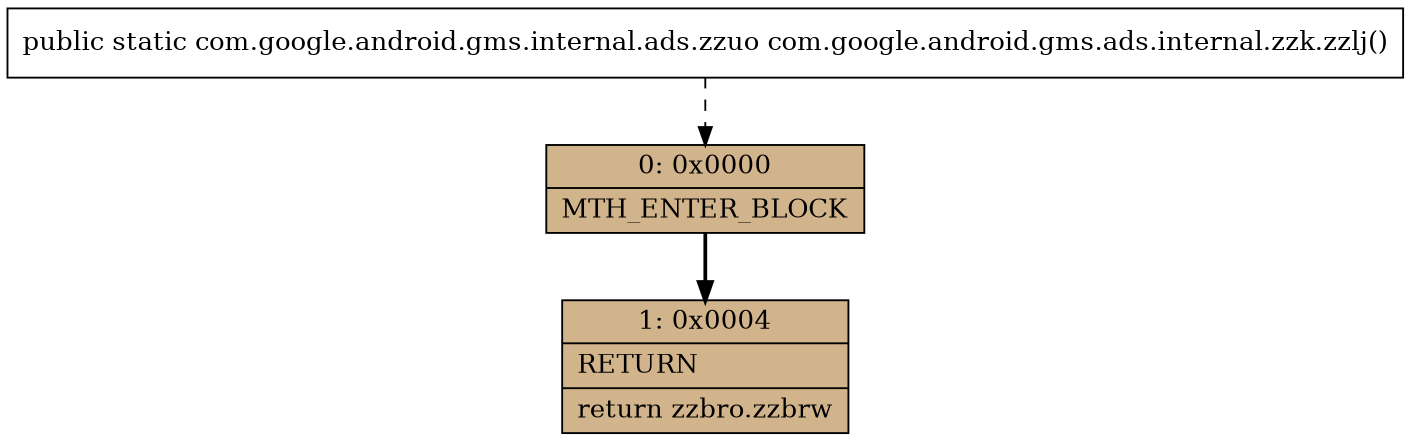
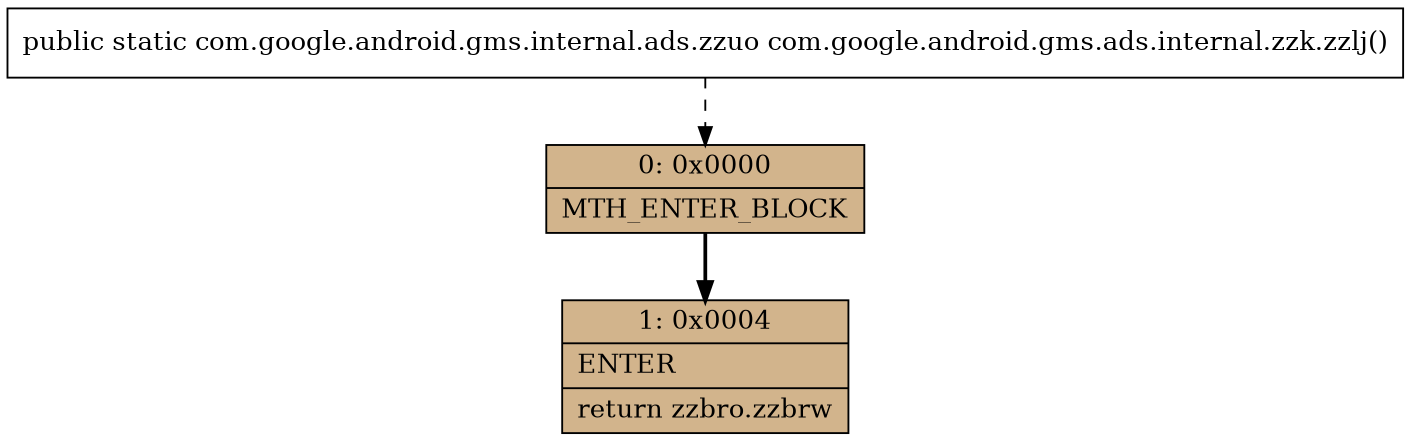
(638, 365) -> (627, 365)
